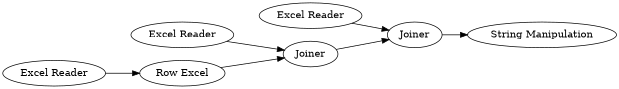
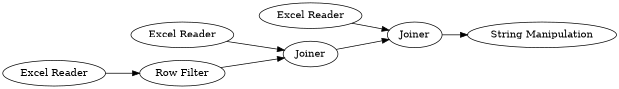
(182, 73) -> (182, 73)
